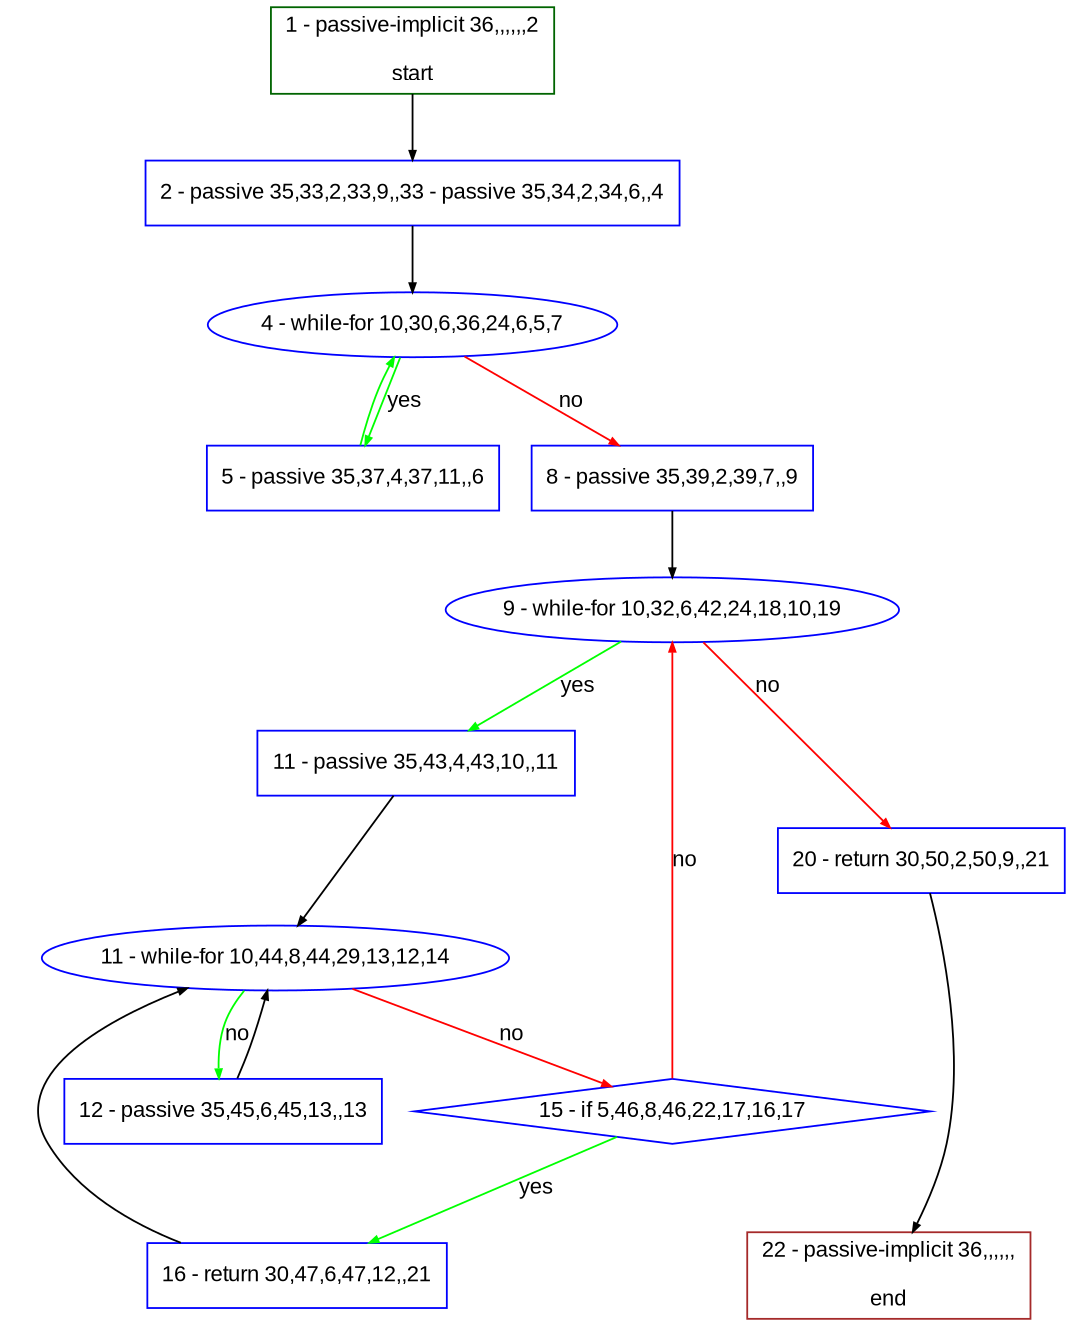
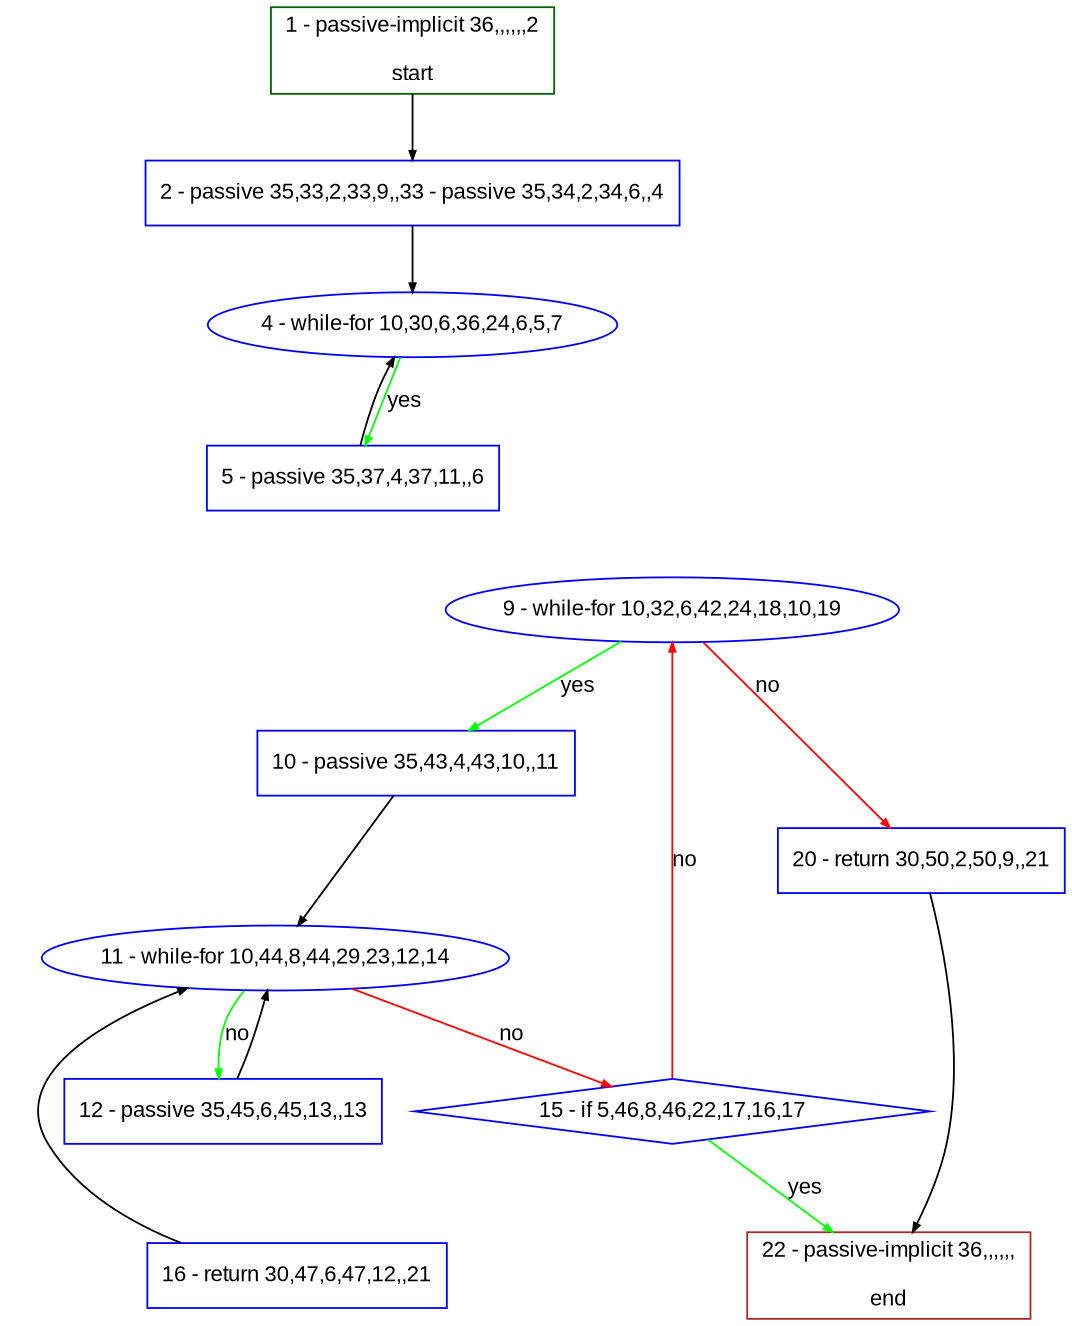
(373, 405) -> (373, 405)
(672, 478) -> none
(416, 763) -> (416, 763)
(275, 958) -> (275, 958)
(498, 1188) -> (767, 1183)
